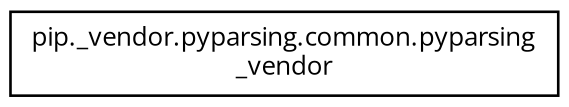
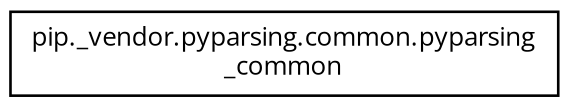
(284, 54) -> (284, 54)
